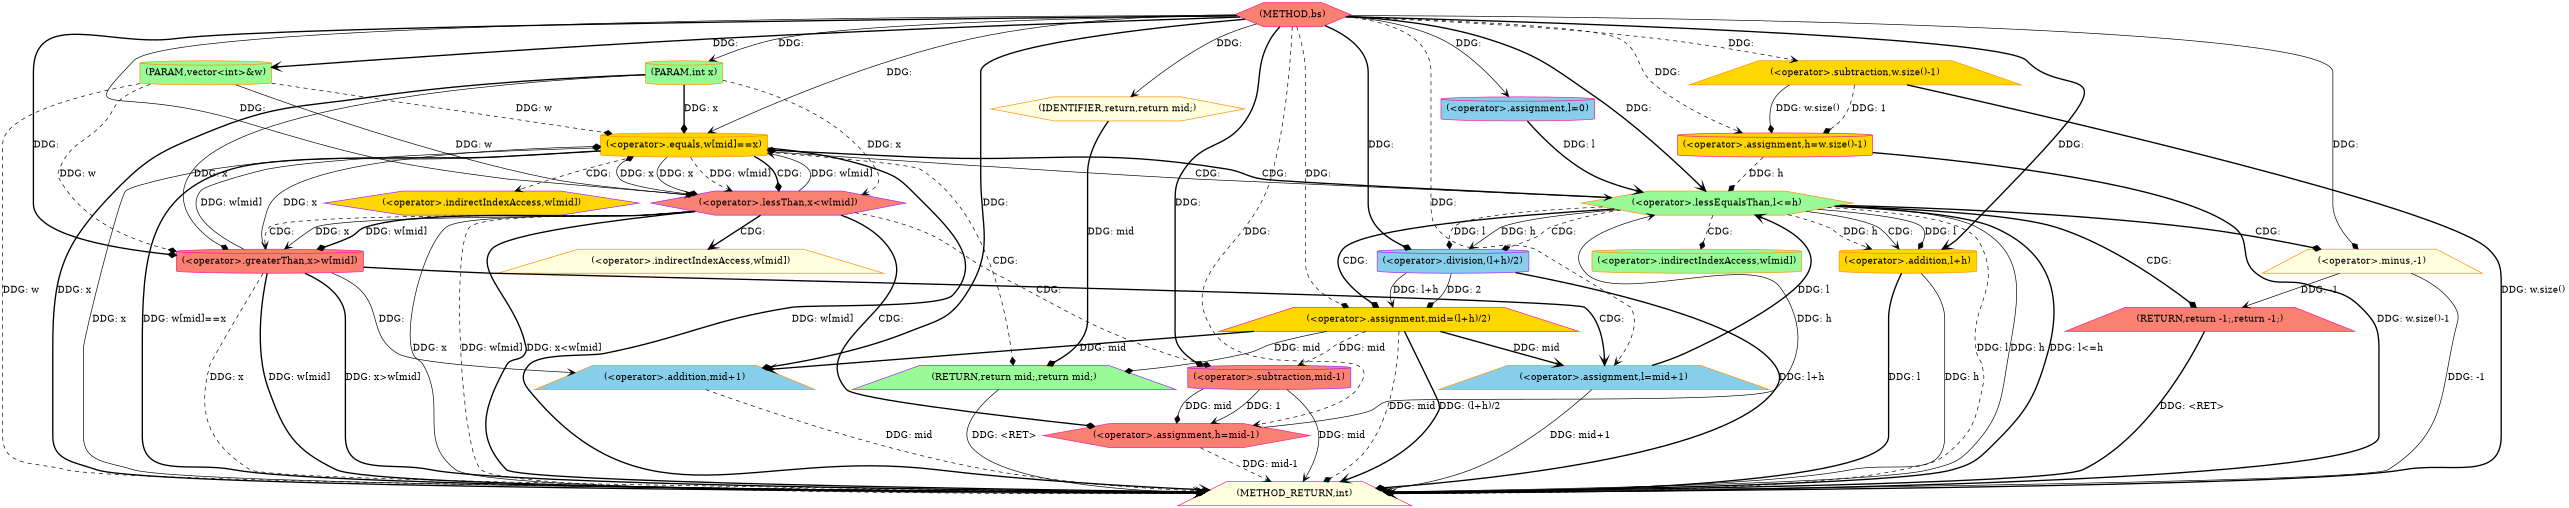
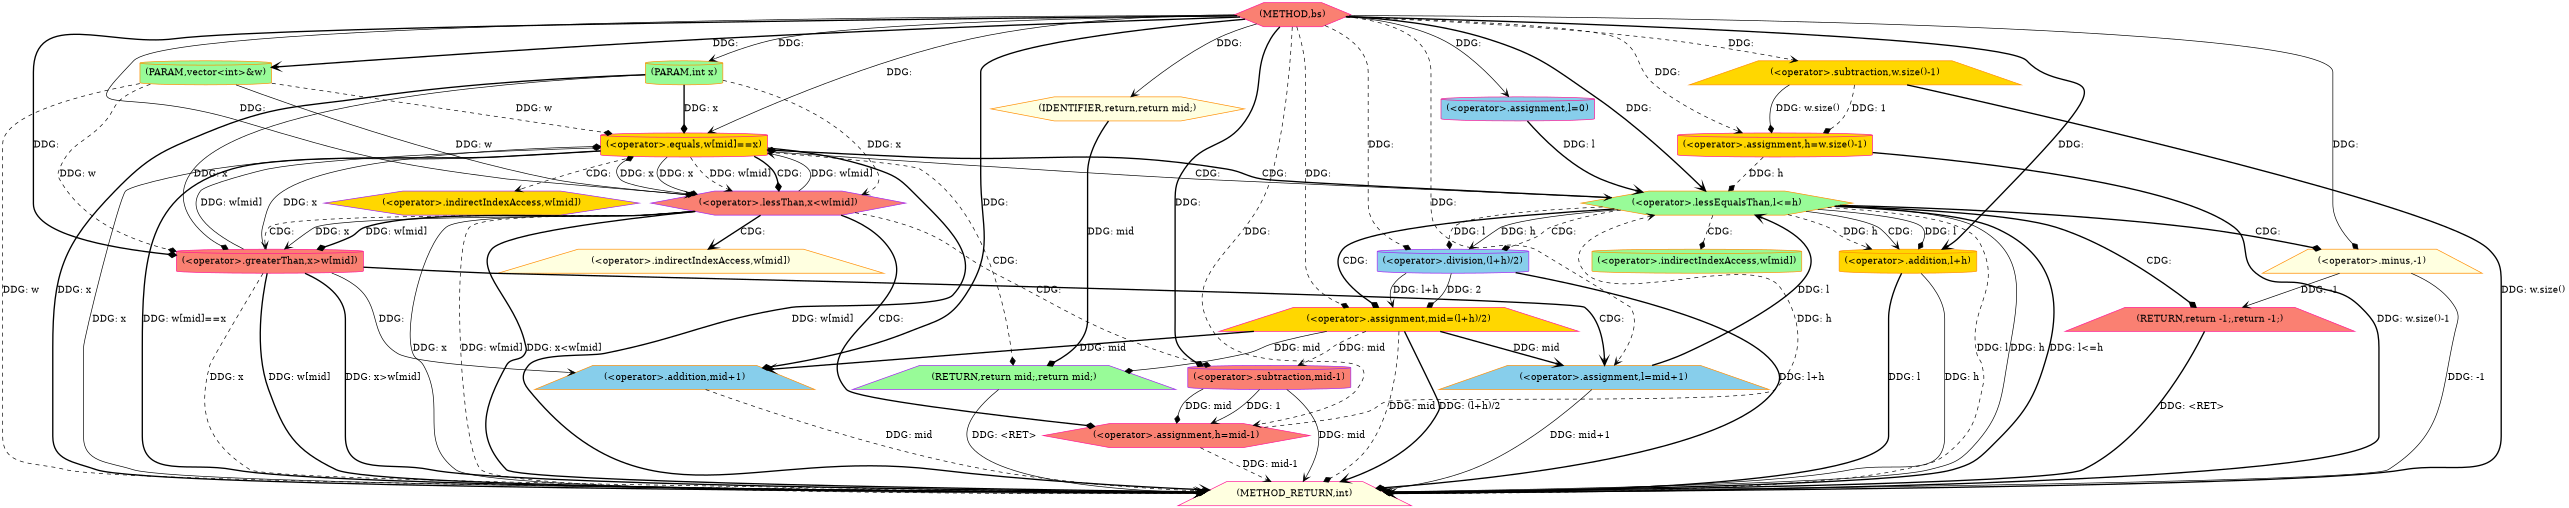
(1368, 133) -> (1368, 133)
(684, 145) -> (684, 145)
(1725, 396) -> (1725, 396)
